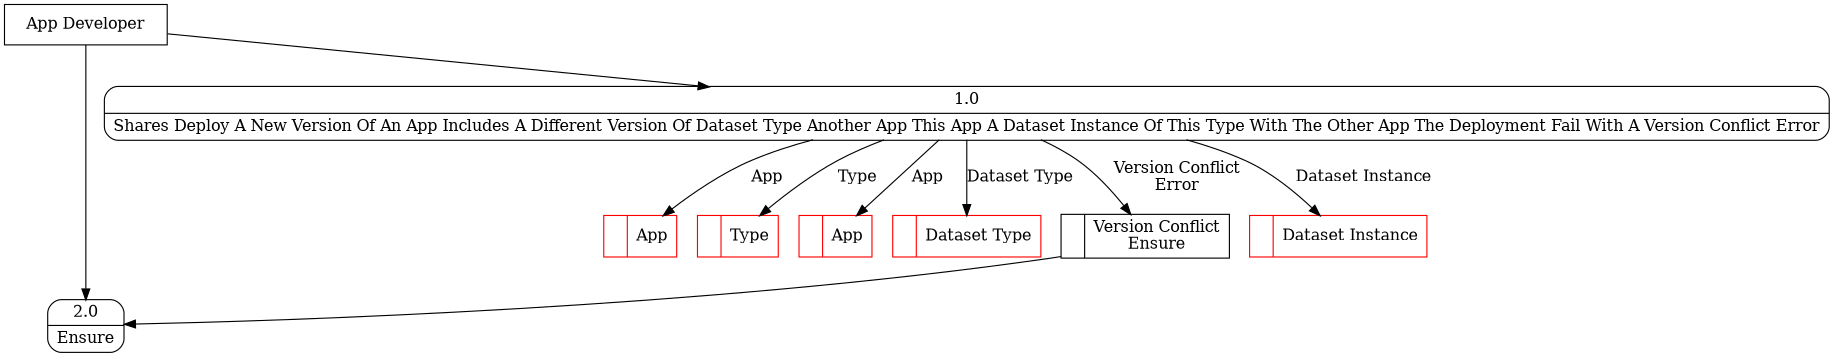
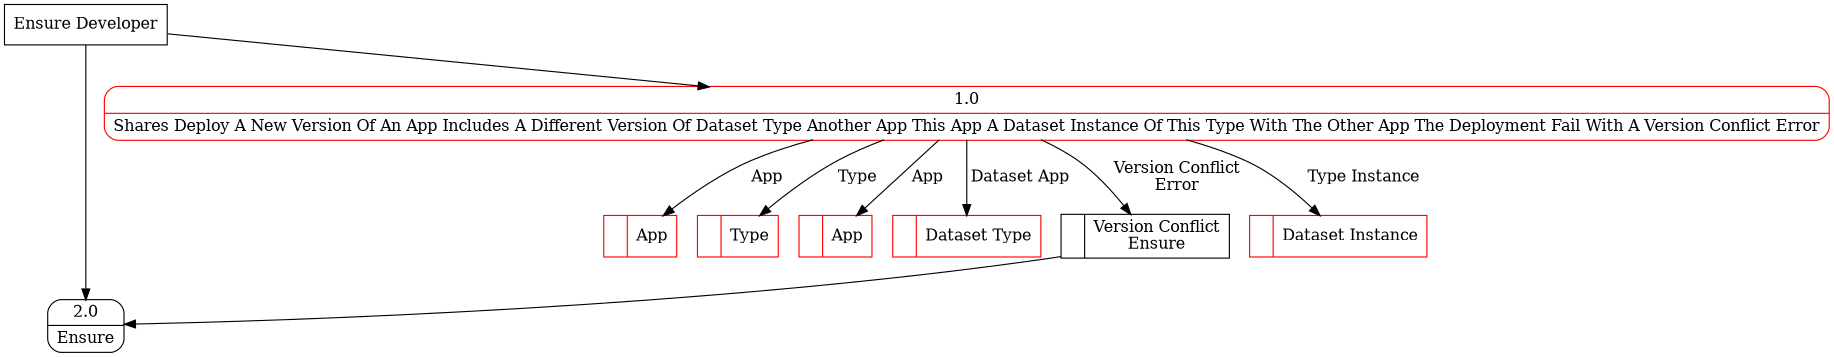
(86, 25) -> (86, 25)
(967, 113) -> (967, 113)
(1020, 177) -> (1020, 177)
(1364, 177) -> (1364, 177)
